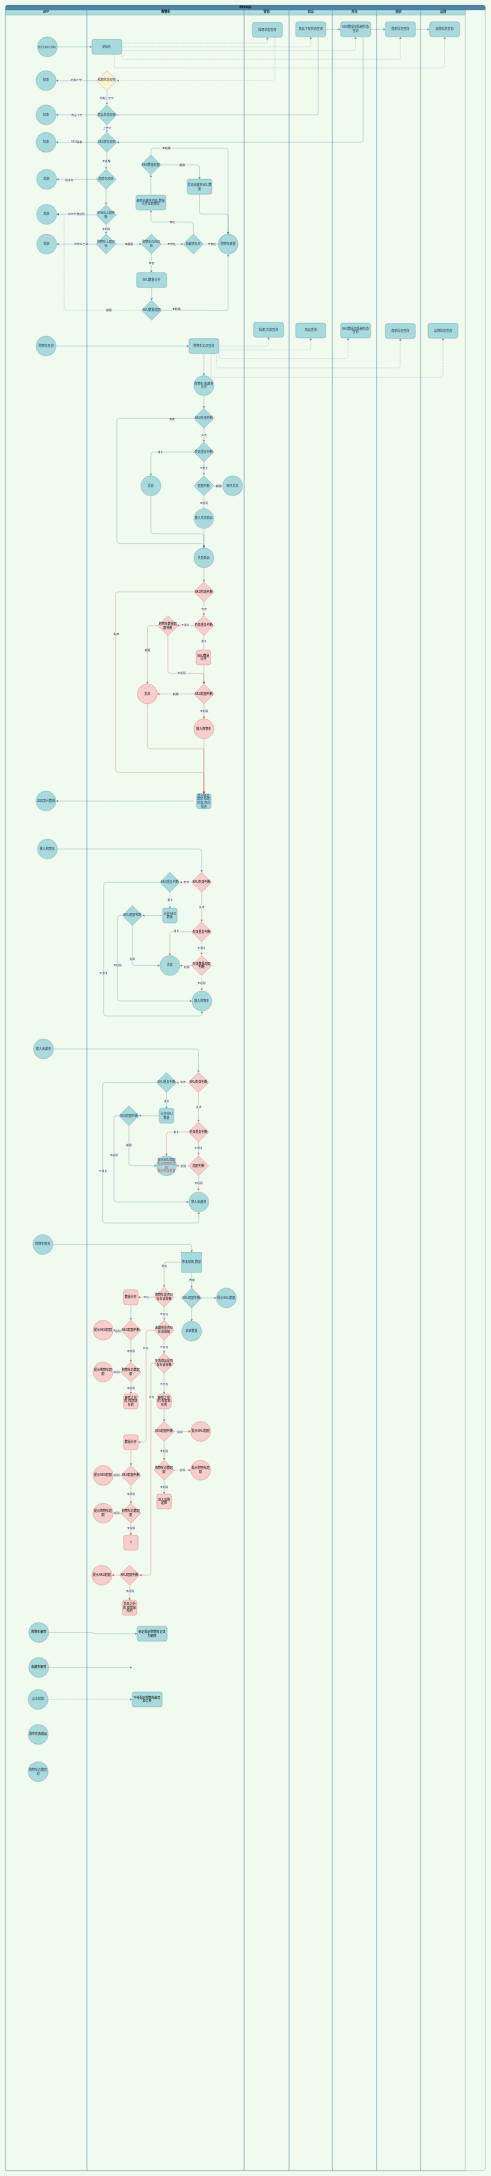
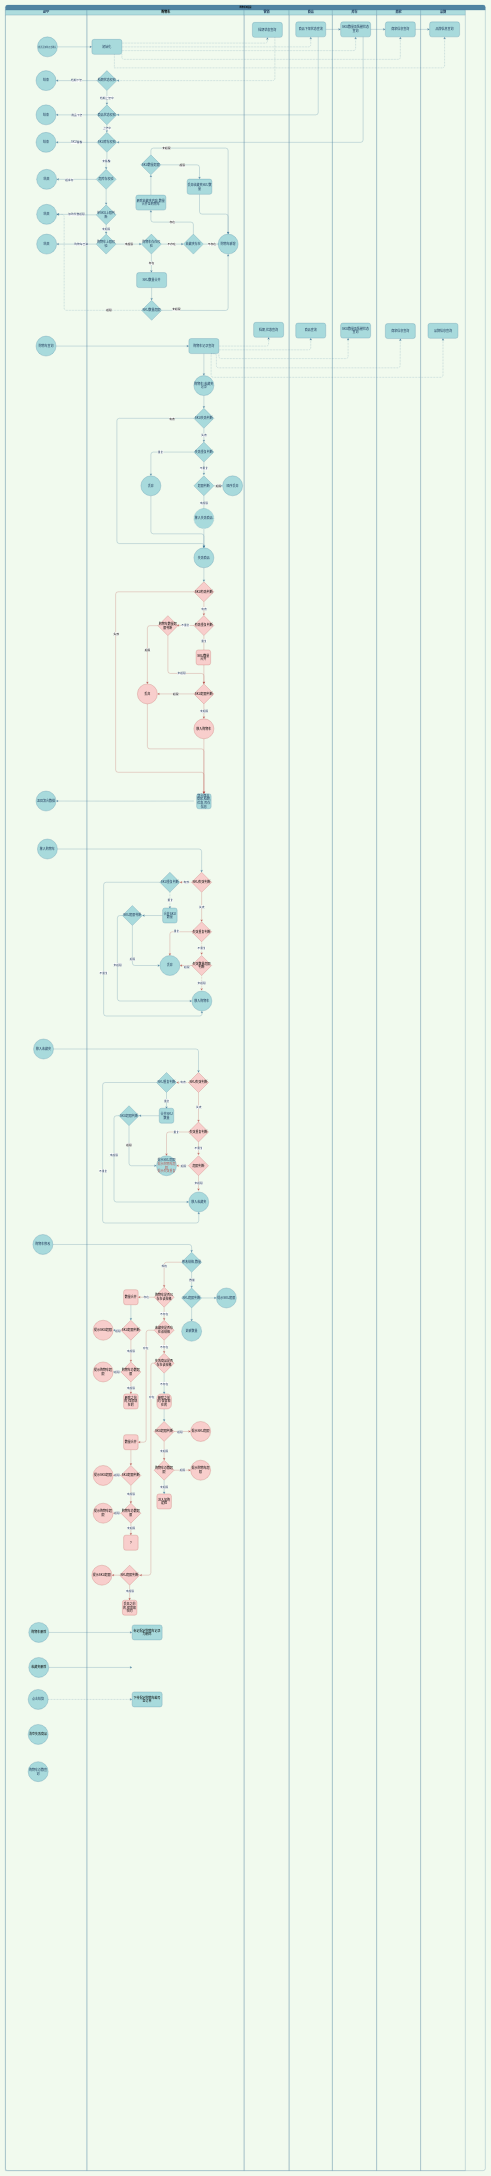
(107, 81) -> (107, 81)
(119, 115) -> (119, 115)
(191, 1262) -> (191, 1262)
(152, 1634) -> (147, 1633)
